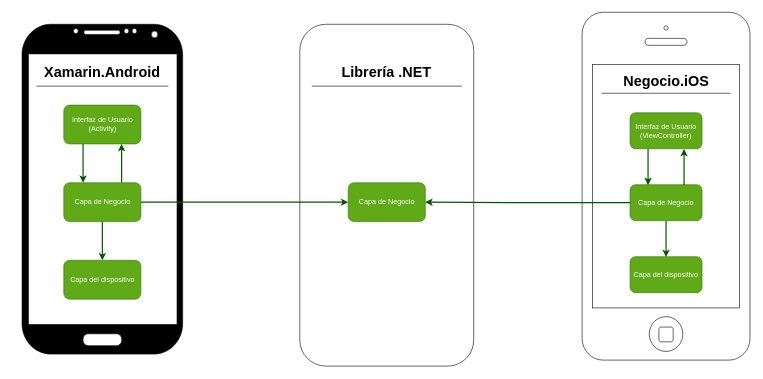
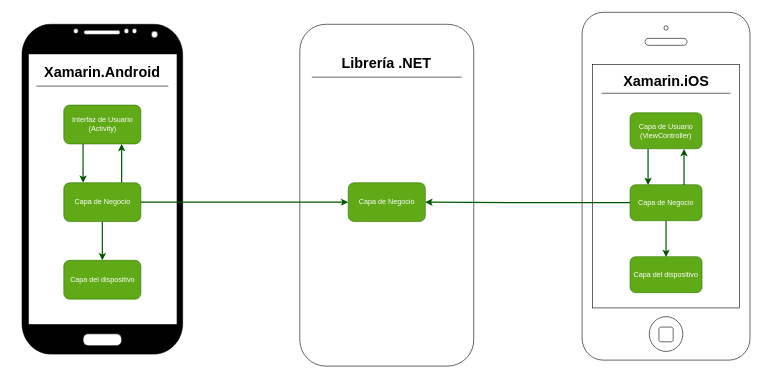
(667, 68) -> (667, 68)
(387, 73) -> (387, 64)
(666, 131) -> (666, 131)
